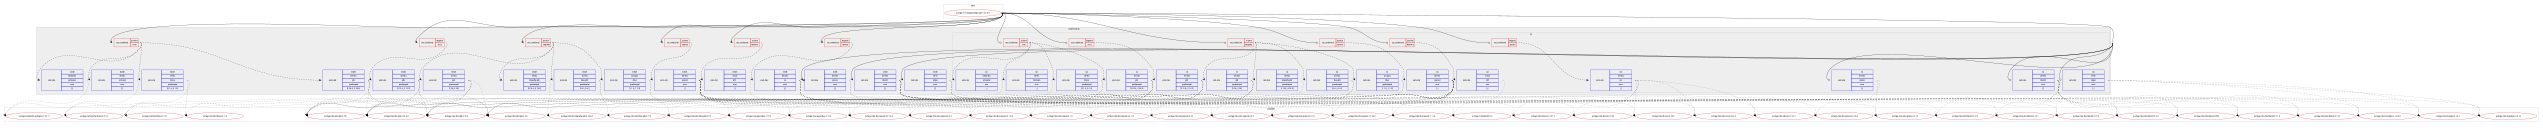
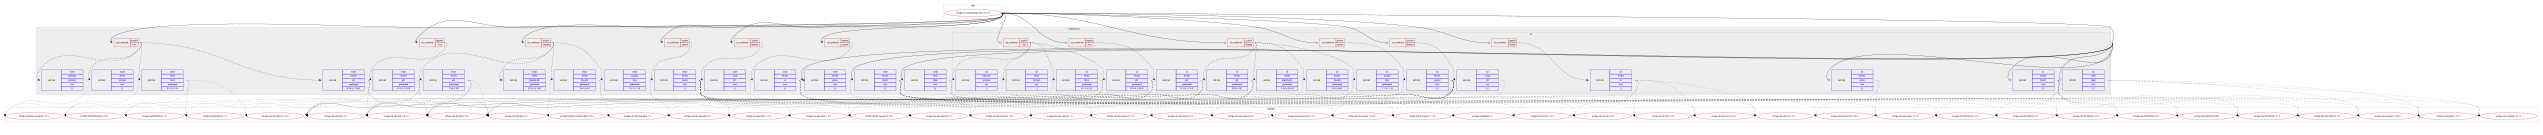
none -> (276, 116)
(577, 116) -> (577, 116)
